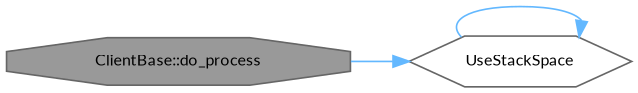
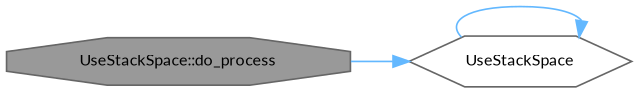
(178, 61) -> (178, 61)
